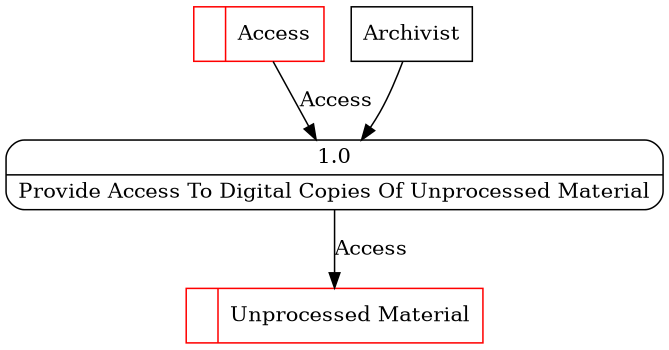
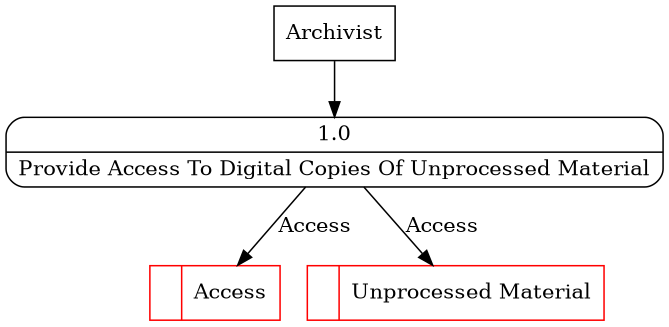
(291, 94) -> (277, 220)
